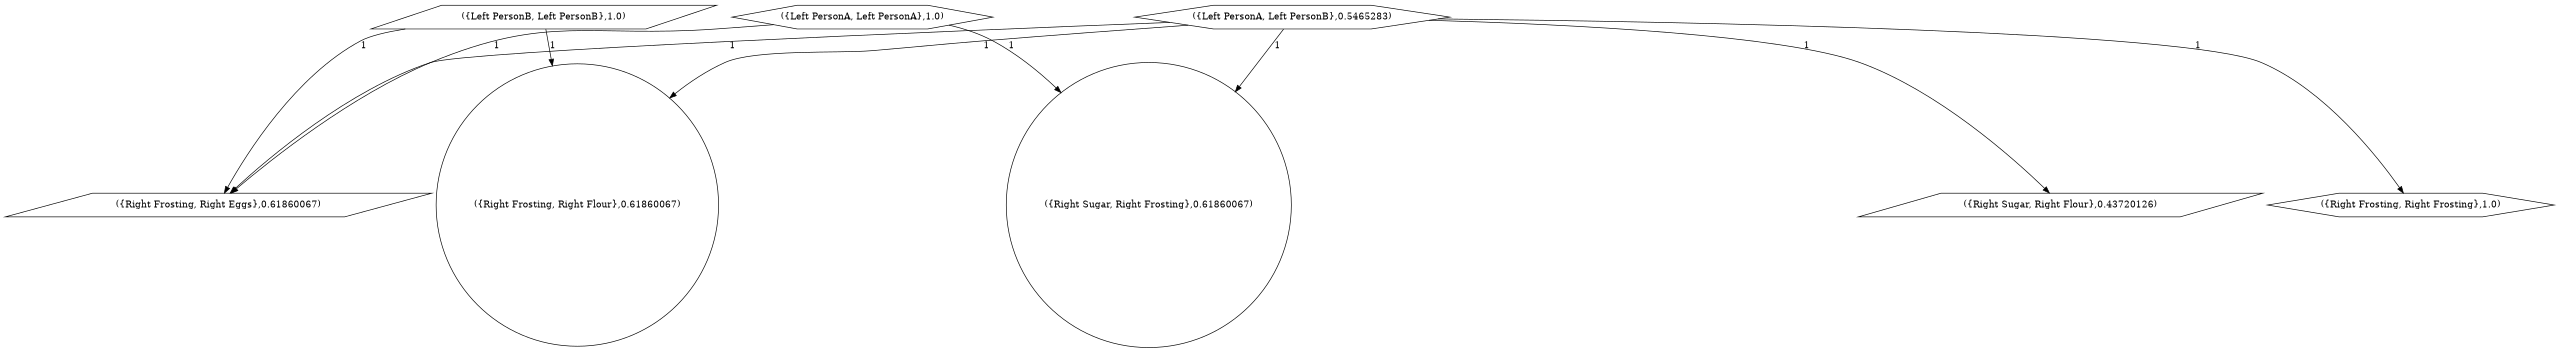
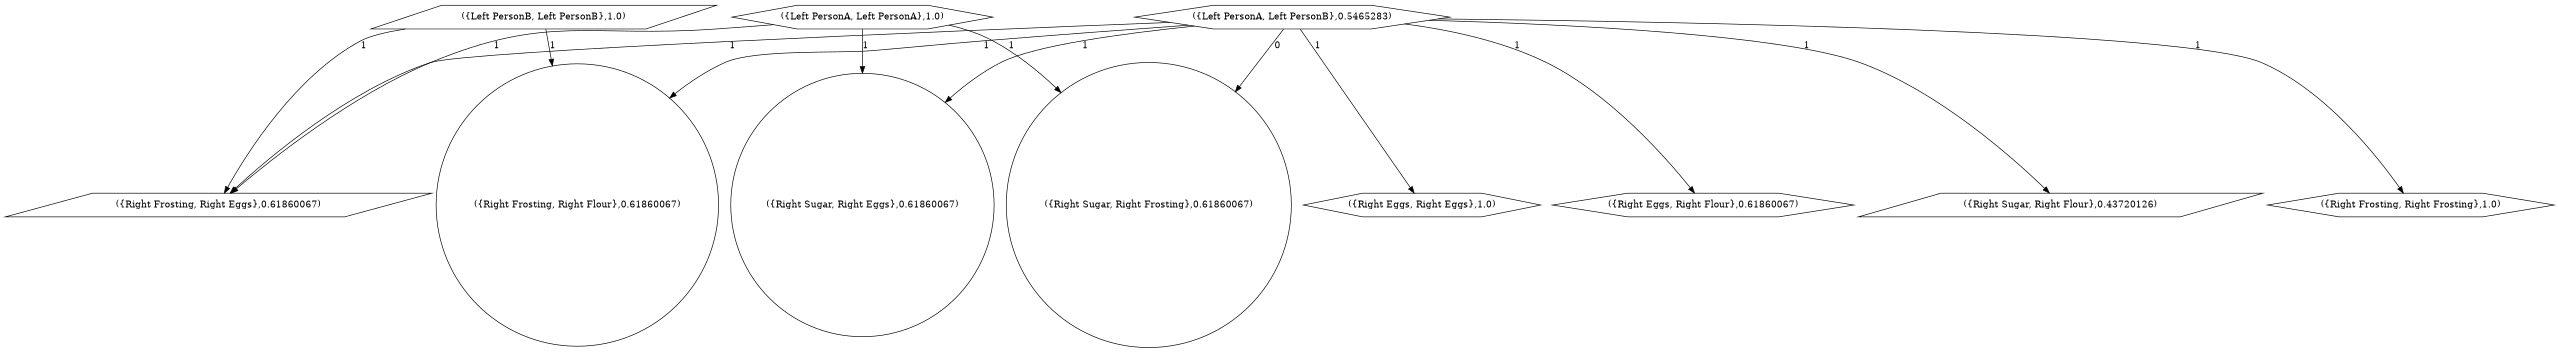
(1278, 46) -> (1278, 46)
none -> (862, 205)
none -> (1422, 205)
none -> (1703, 205)
